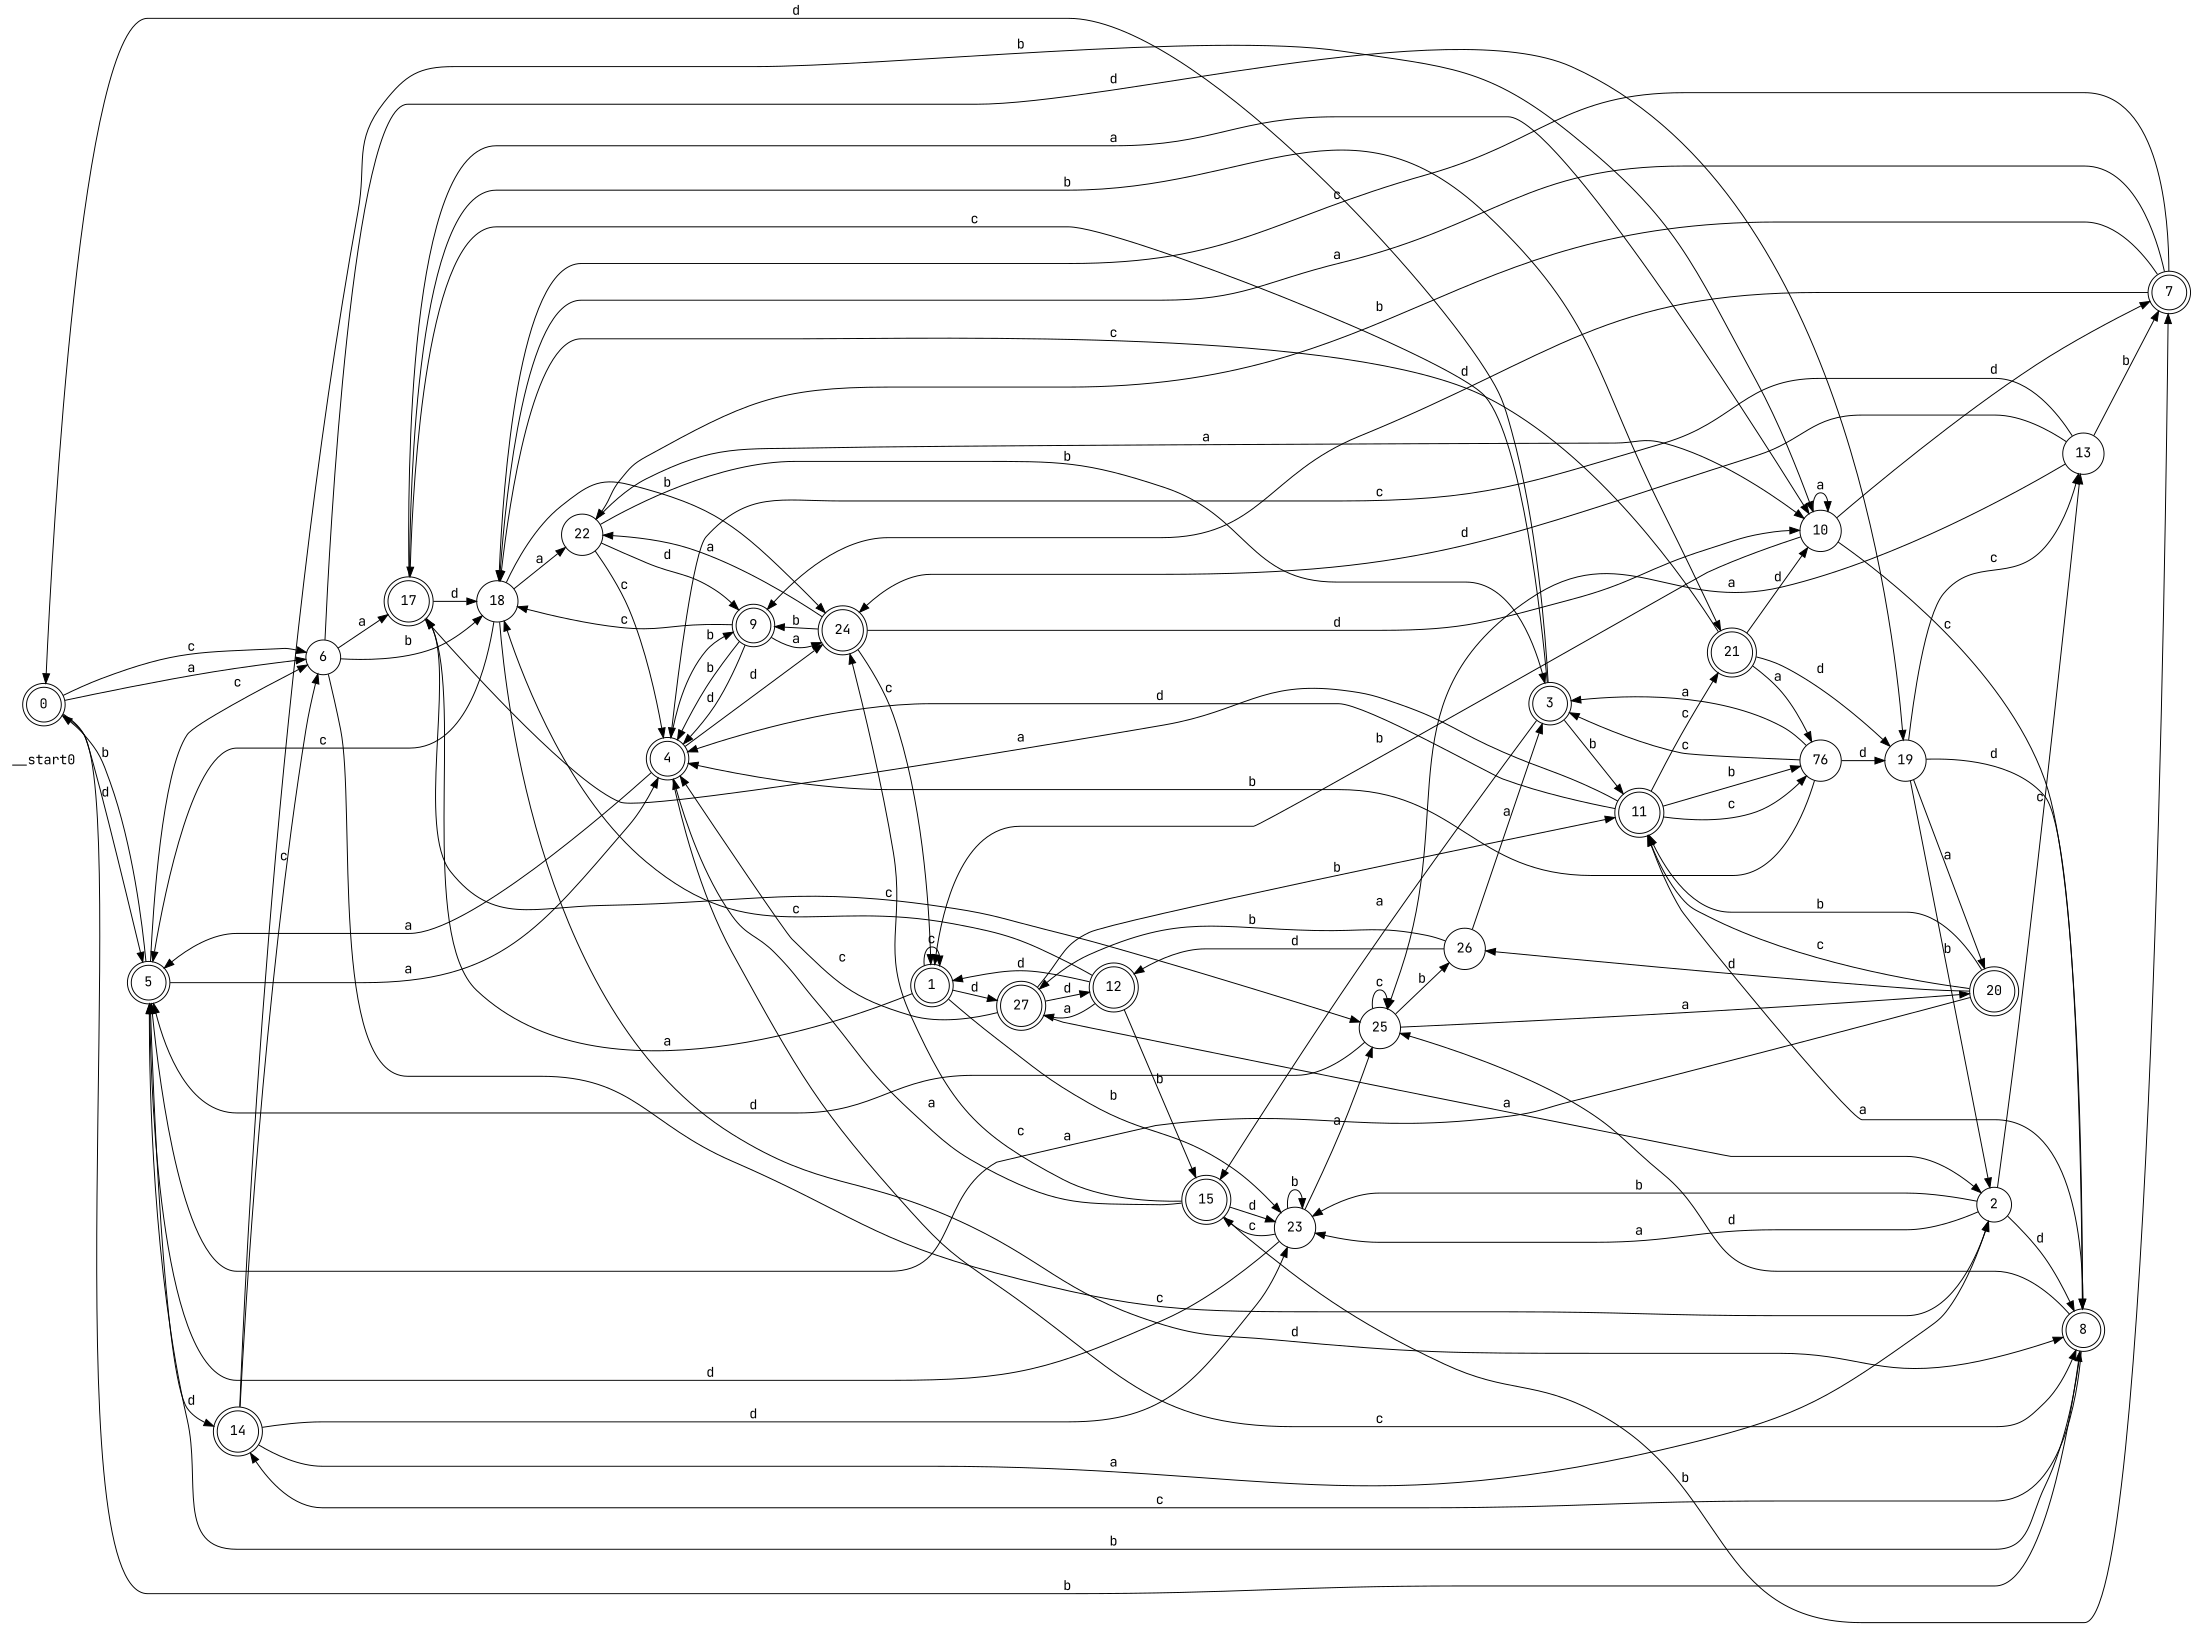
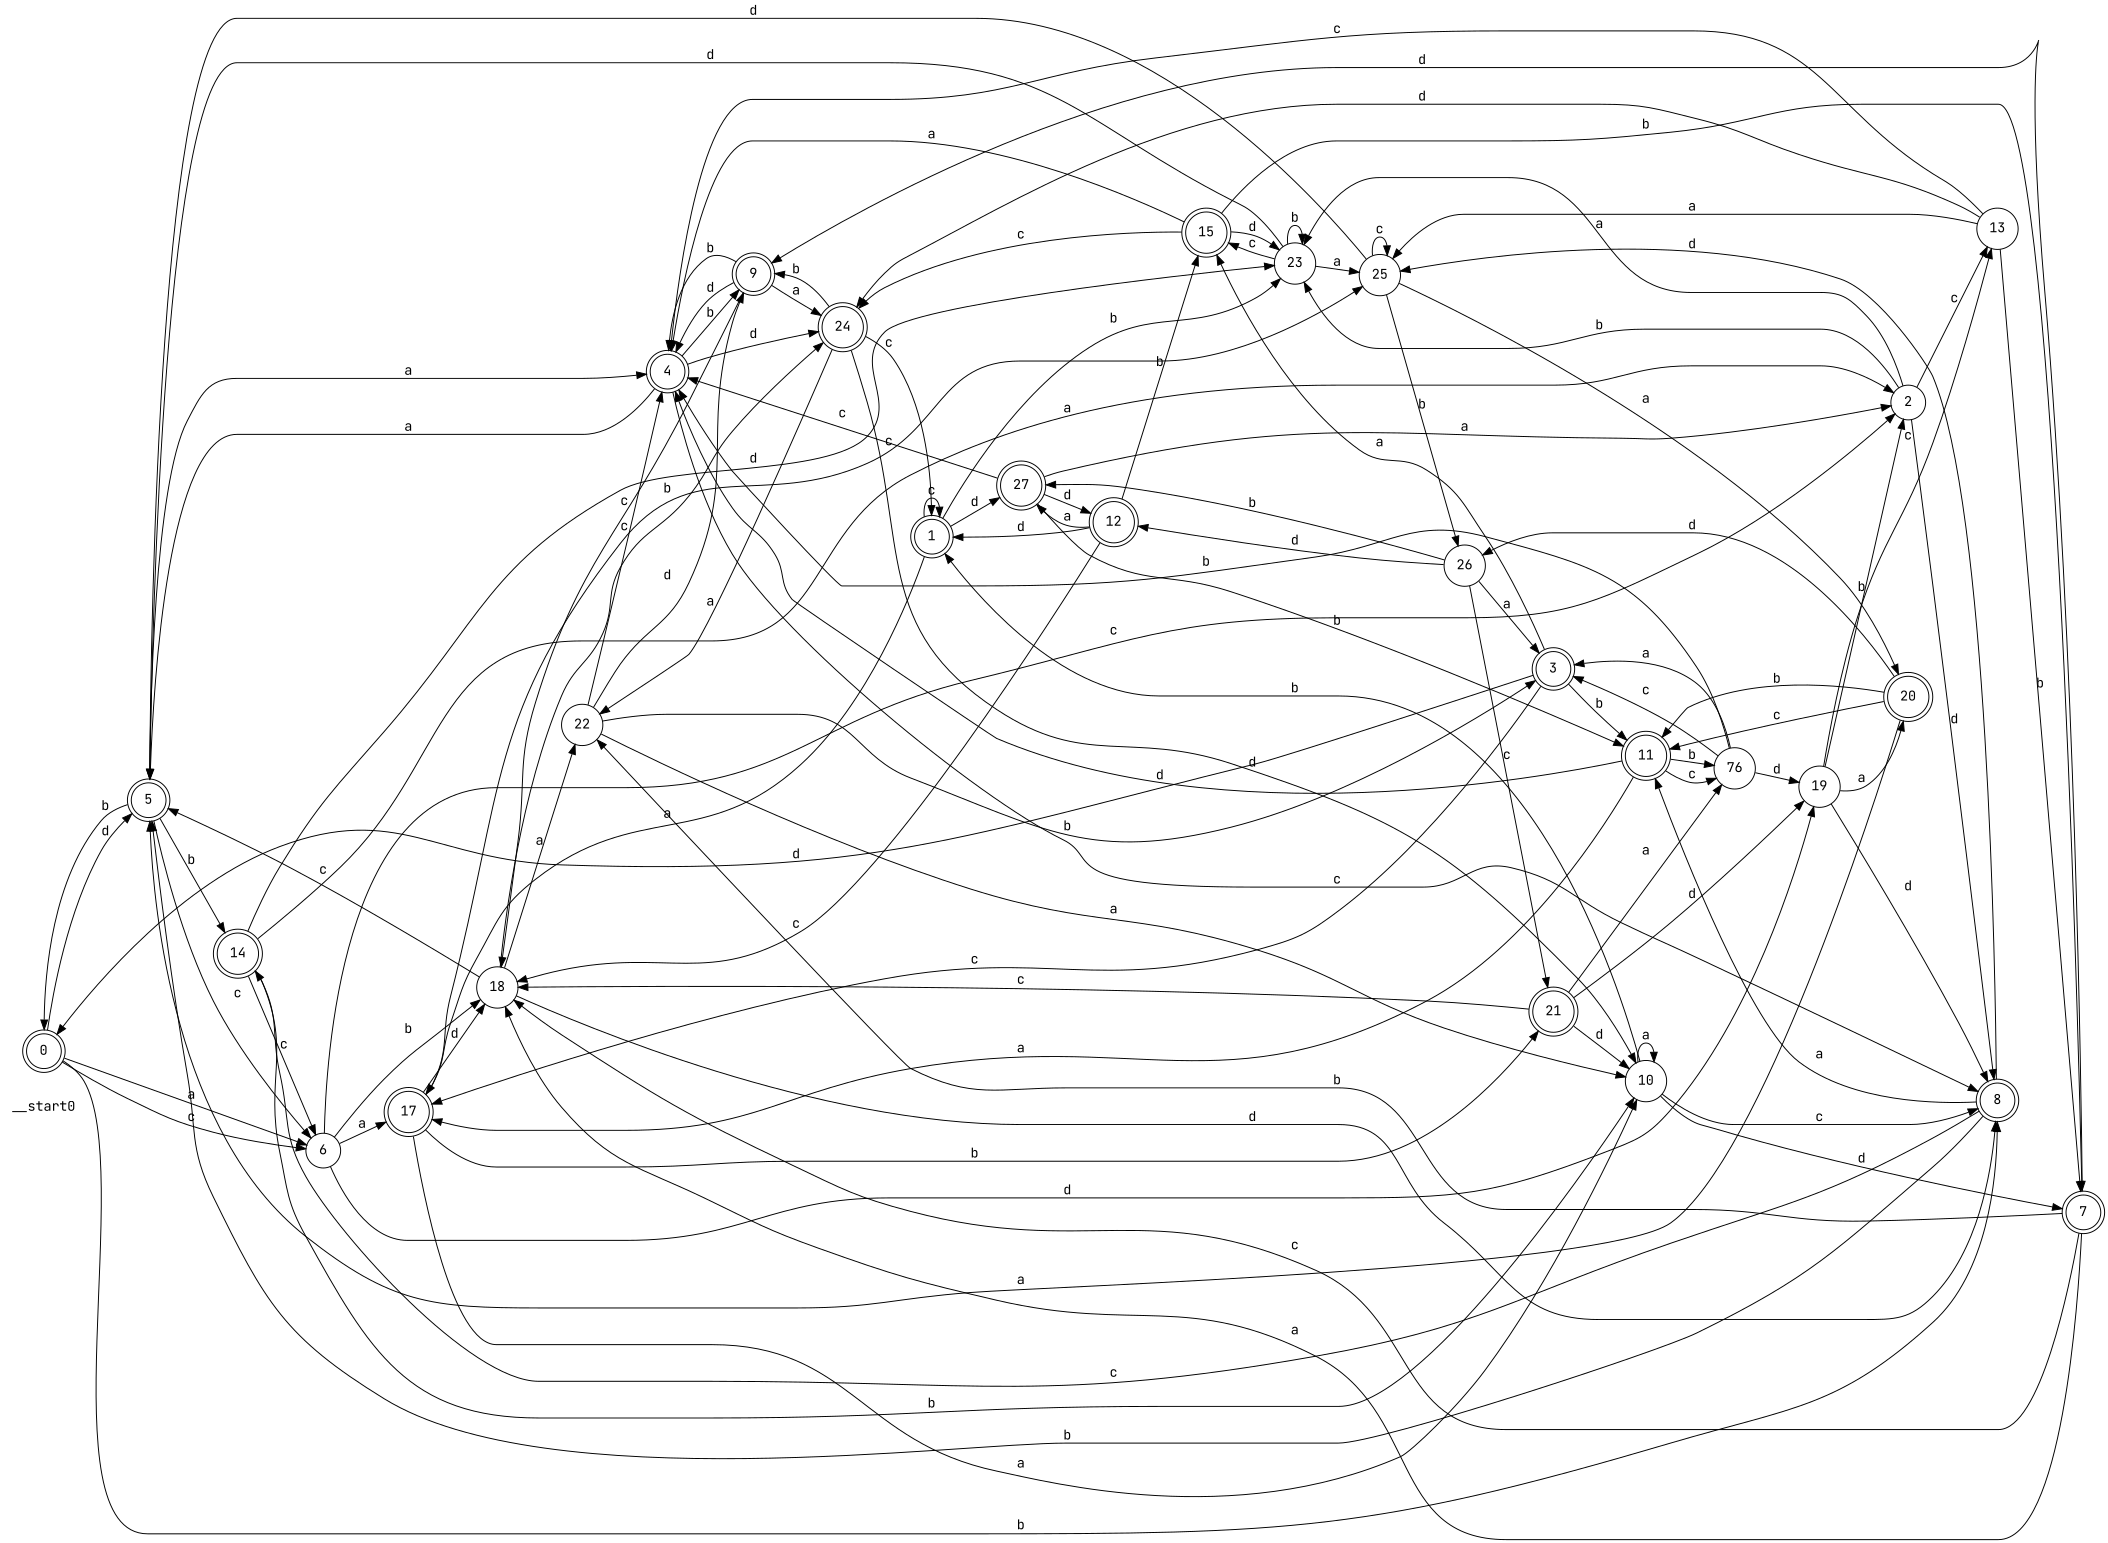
(1681, 735) -> (1506, 772)
(192, 1401) -> (192, 861)
